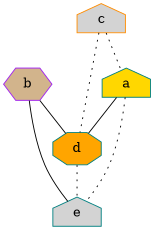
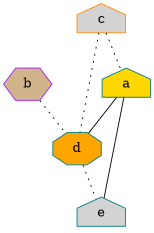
(53, 117) -> (53, 117)
(114, 153) -> (114, 148)
(41, 154) -> none
